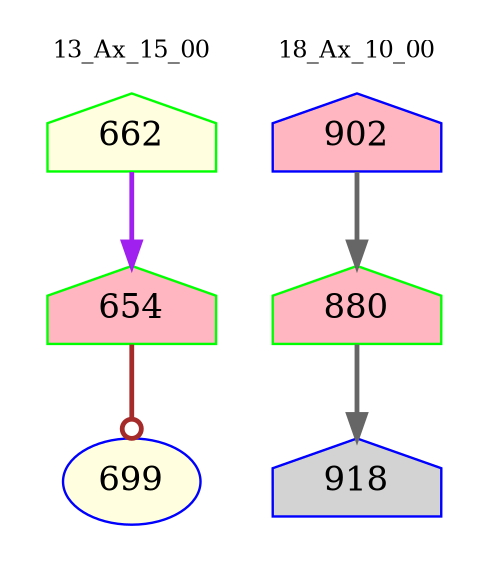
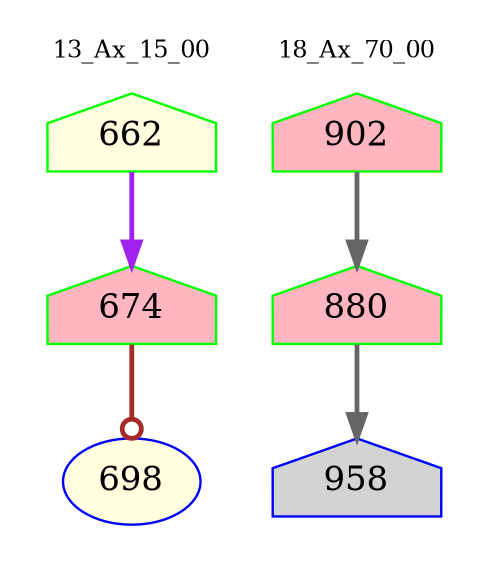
(357, 52) -> (357, 52)
(357, 137) -> (357, 137)
(132, 309) -> (132, 309)
(132, 482) -> (132, 482)
(357, 482) -> (357, 482)
